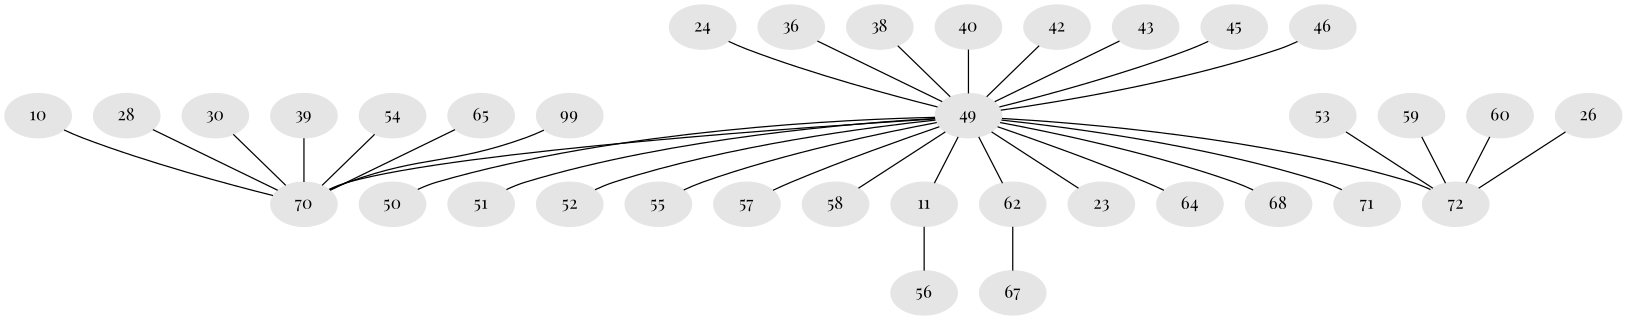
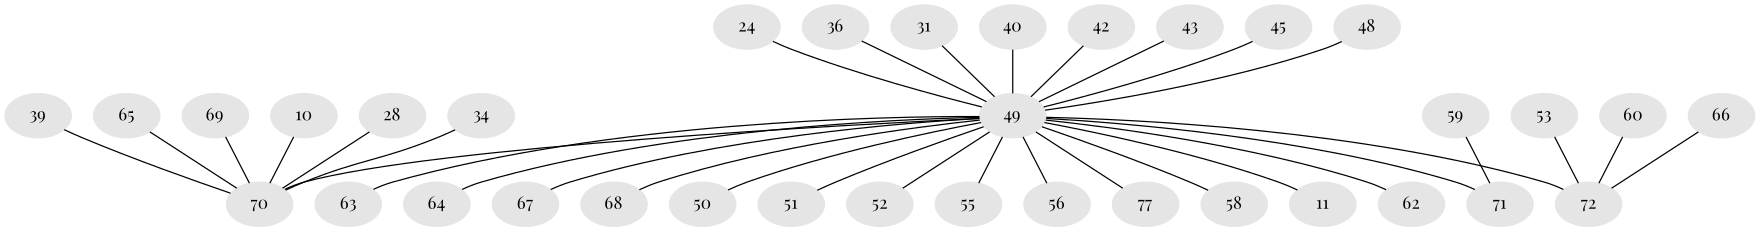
(880, 27) -> (924, 27)
(1323, 27) -> (1367, 27)
(215, 116) -> (481, 116)
(393, 116) -> none
(570, 116) -> (215, 116)
(1589, 116) -> (1722, 116)
(1434, 160) -> (1476, 157)
(747, 204) -> (1146, 204)
(1101, 204) -> (348, 204)
(924, 249) -> (1035, 160)
(1013, 249) -> (763, 141)
